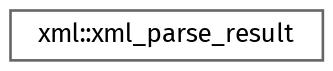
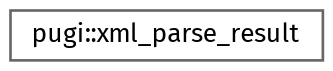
(167, 35) -> (167, 35)
